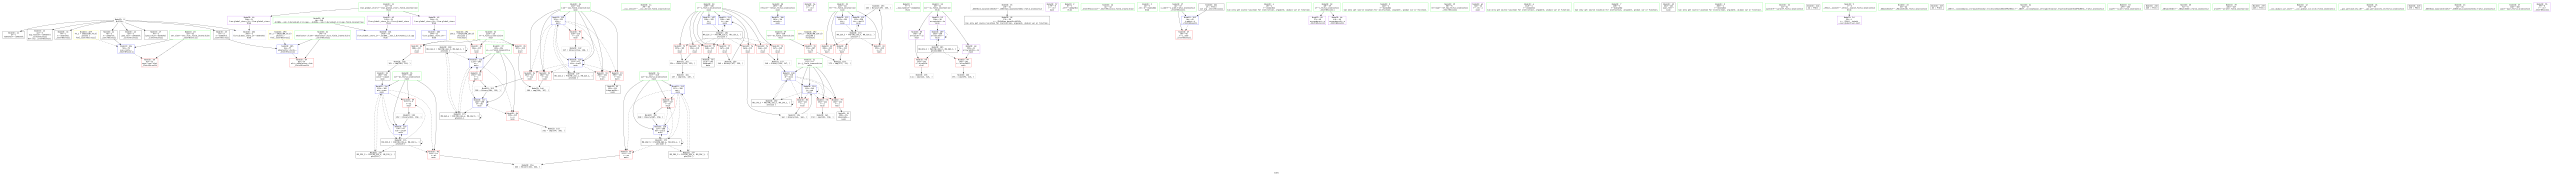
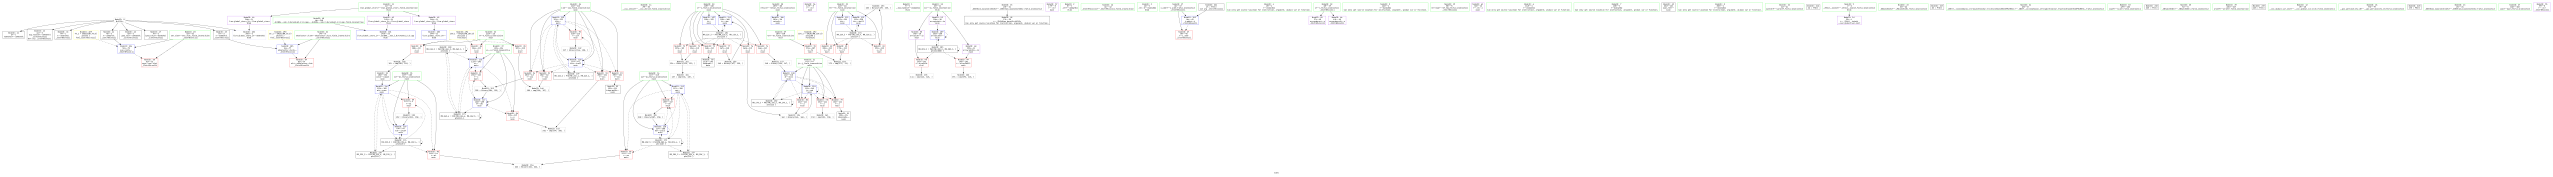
(778, 49) -> none
(477, 70) -> (475, 69)
none -> (578, 103)
